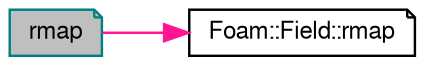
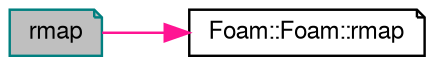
(302, 33) -> (307, 33)
